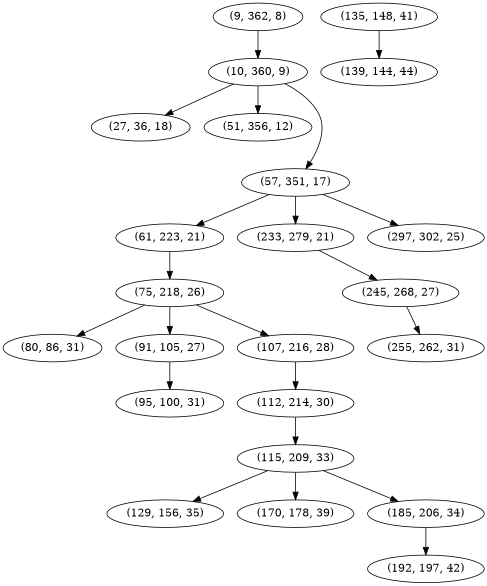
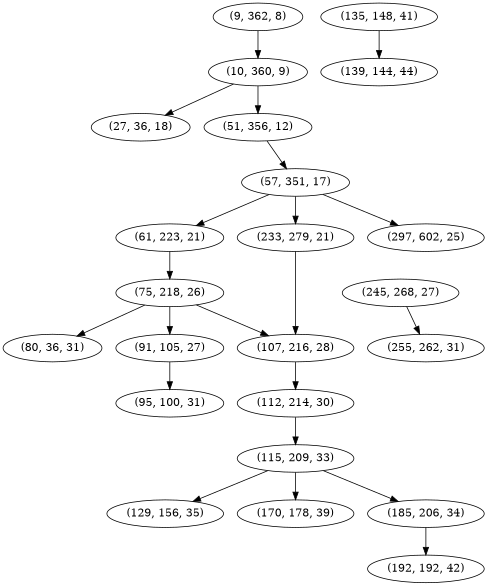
(320, 116) -> (275, 152)
(426, 238) -> (426, 238)
(344, 263) -> (296, 289)
(53, 348) -> (53, 348)
(426, 569) -> (426, 569)
